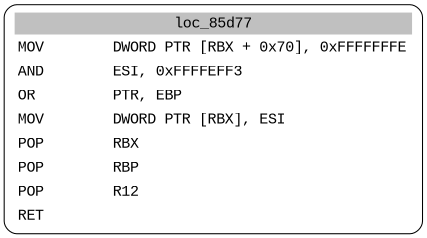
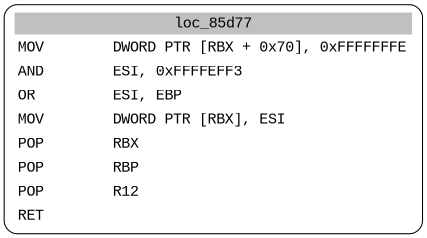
(100, 95) -> (100, 95)
